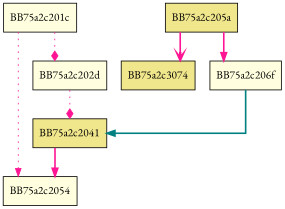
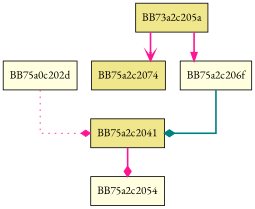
(40, 18) -> none
(201, 18) -> (172, 18)
(70, 75) -> (40, 75)
(158, 75) -> (128, 75)
(202, 133) -> (216, 133)
(55, 158) -> (128, 157)
